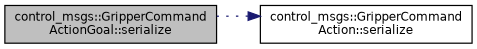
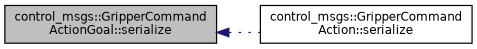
(232, 16) -> (245, 33)
